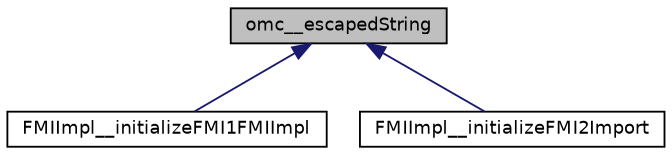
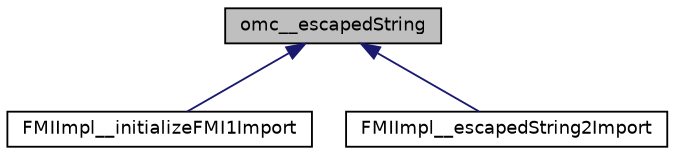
(167, 129) -> (160, 129)
(512, 129) -> (507, 129)
